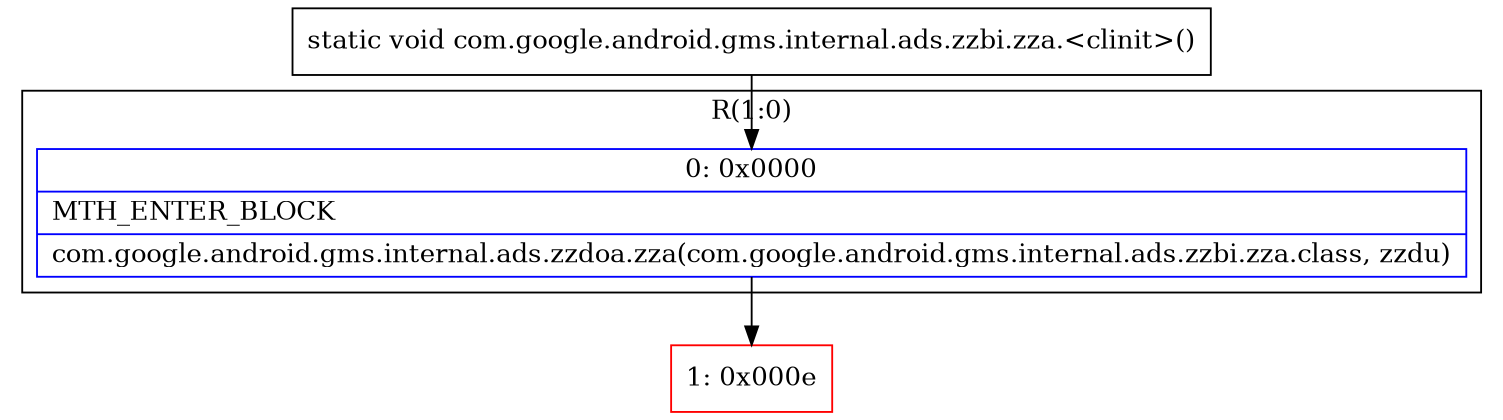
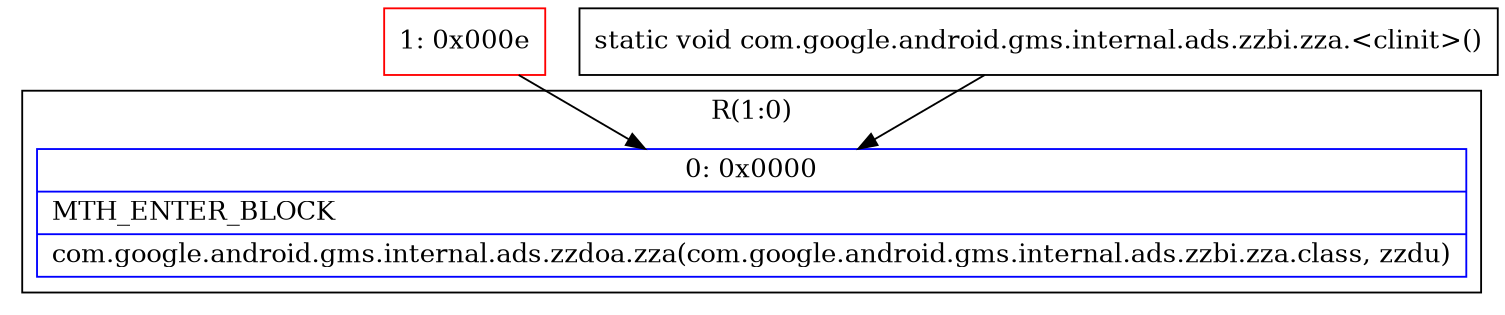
(752, 304) -> (574, 107)
